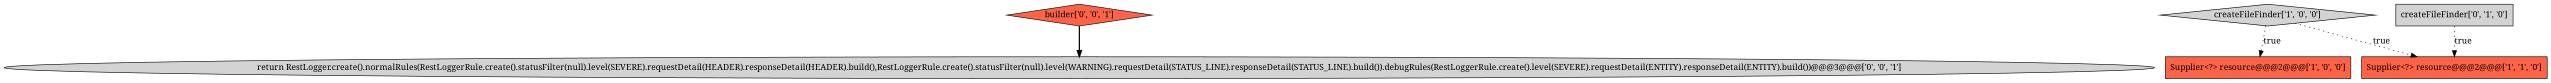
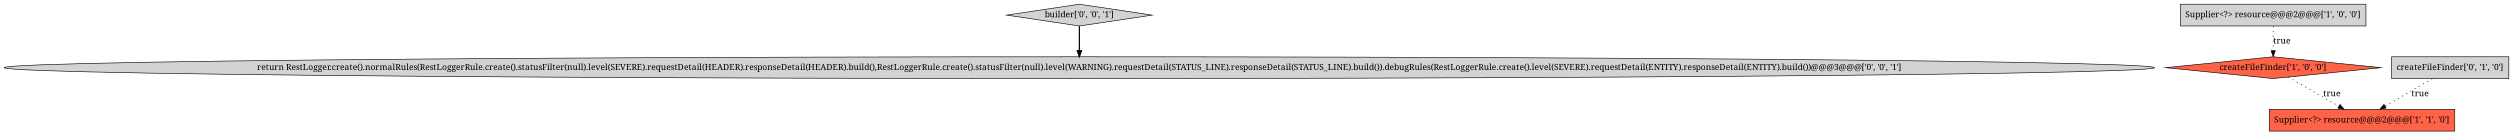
(1079, 15) -> (1079, 15)
(2268, 15) -> (2273, 68)
(2264, 38) -> (2273, 38)
(2258, 68) -> (2273, 15)
